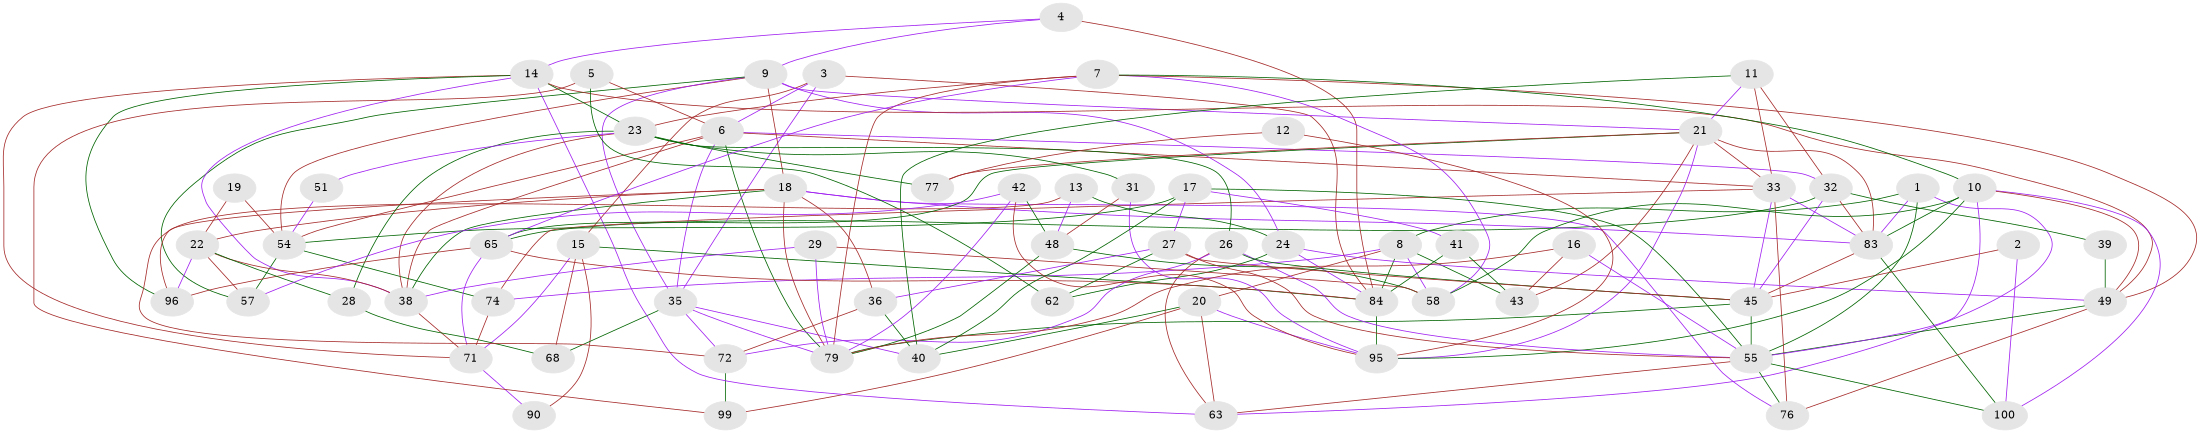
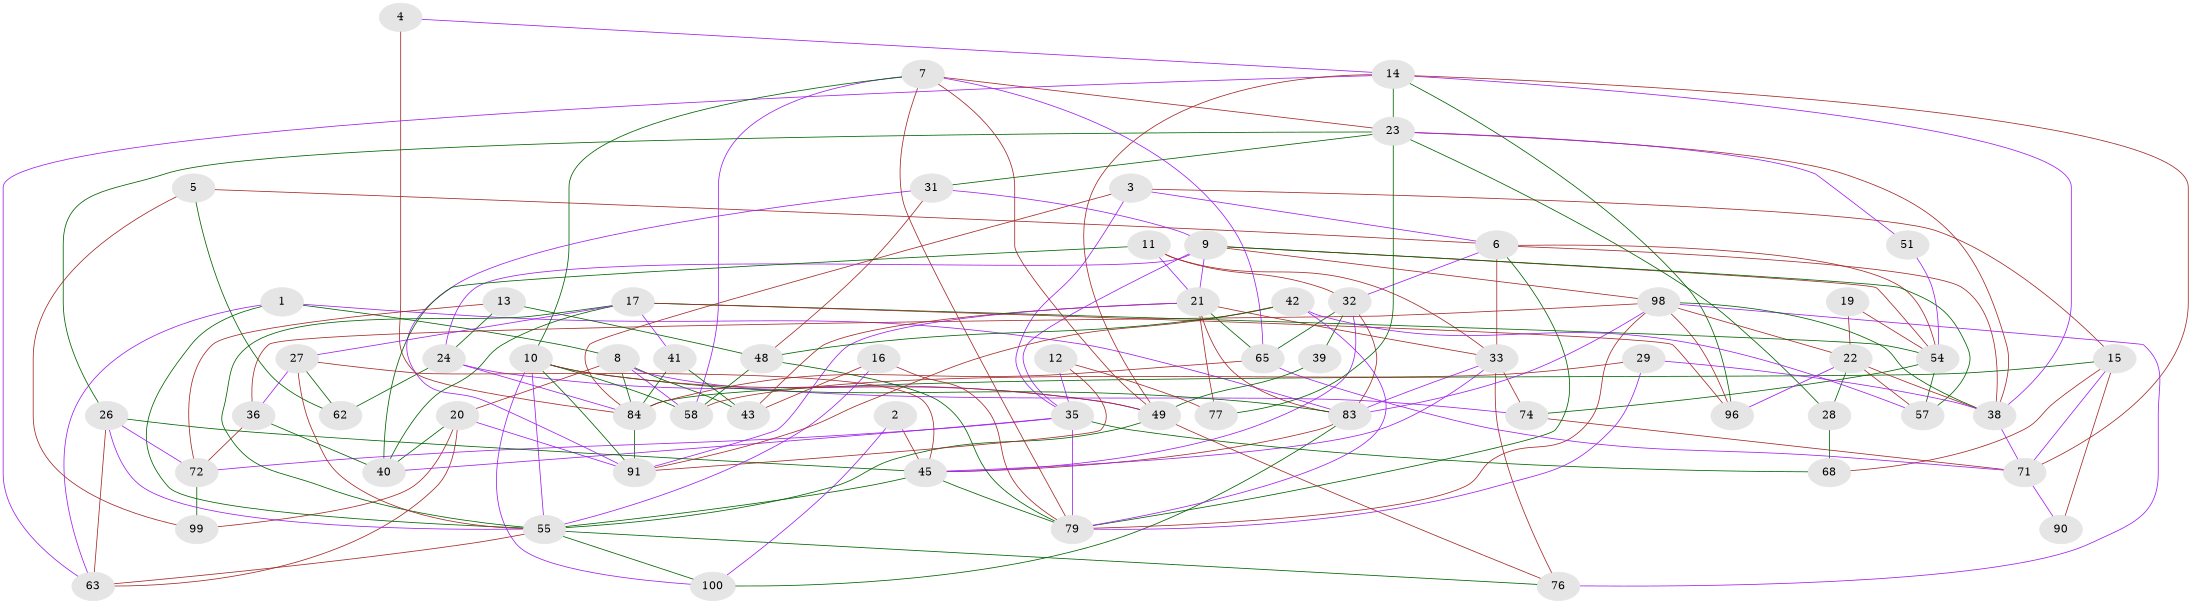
(910, 35) -> (1055, 203)
(785, 188) -> (1659, 302)
(1064, 217) -> (644, 332)
(686, 232) -> (1064, 387)
(372, 261) -> (1202, 321)
(434, 326) -> (2010, 444)
(1377, 359) -> (635, 473)
